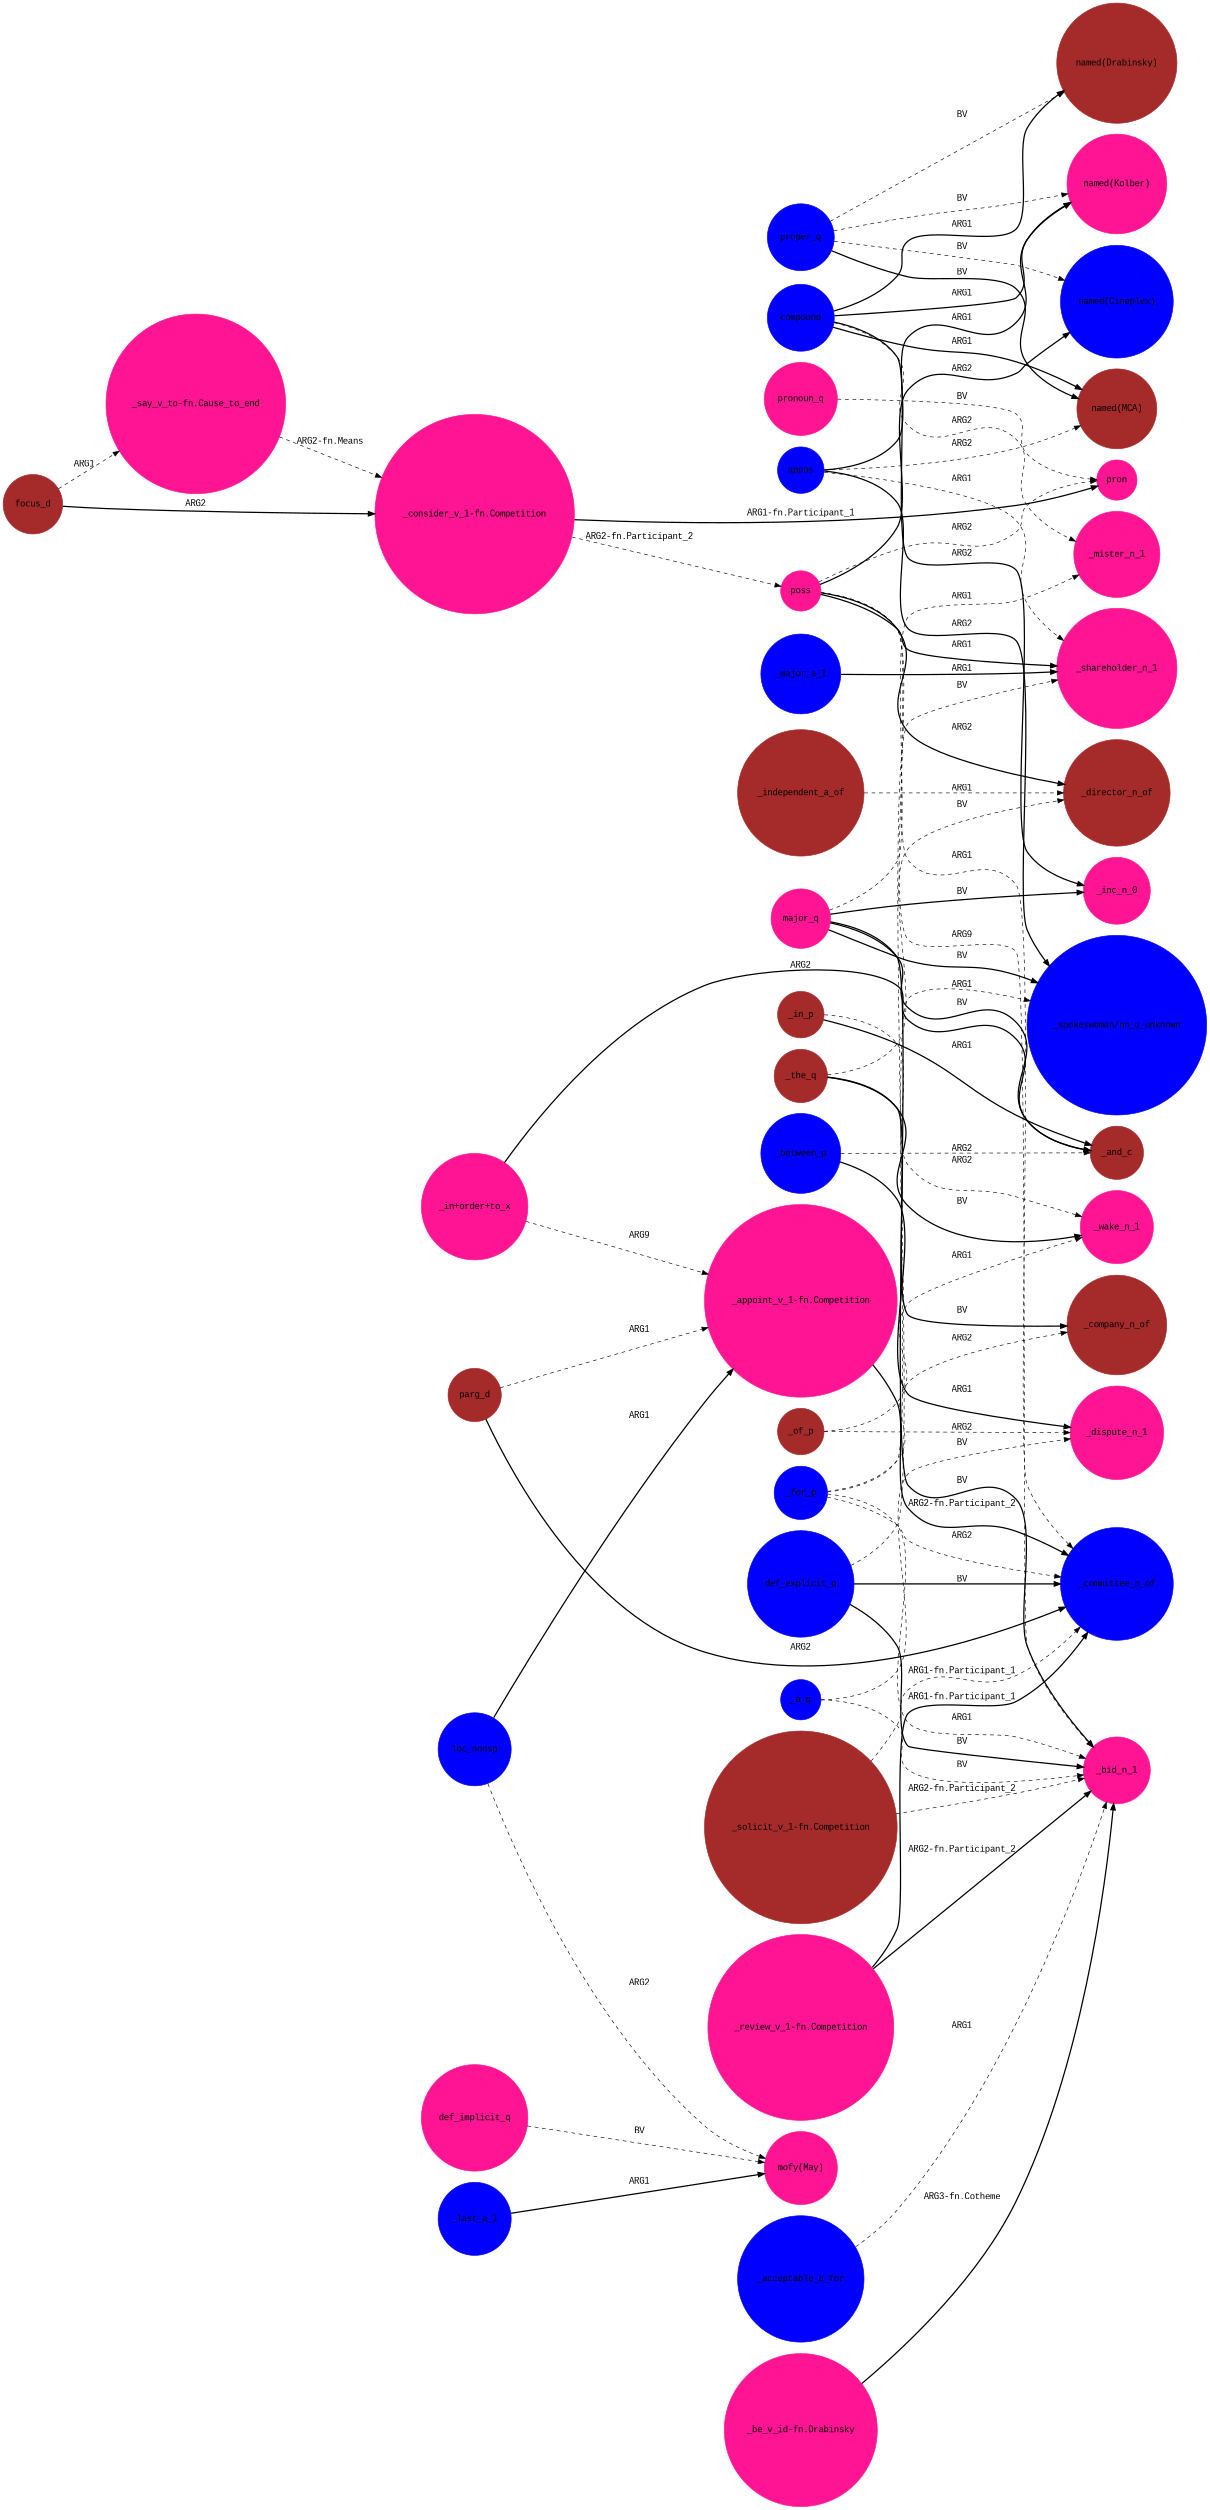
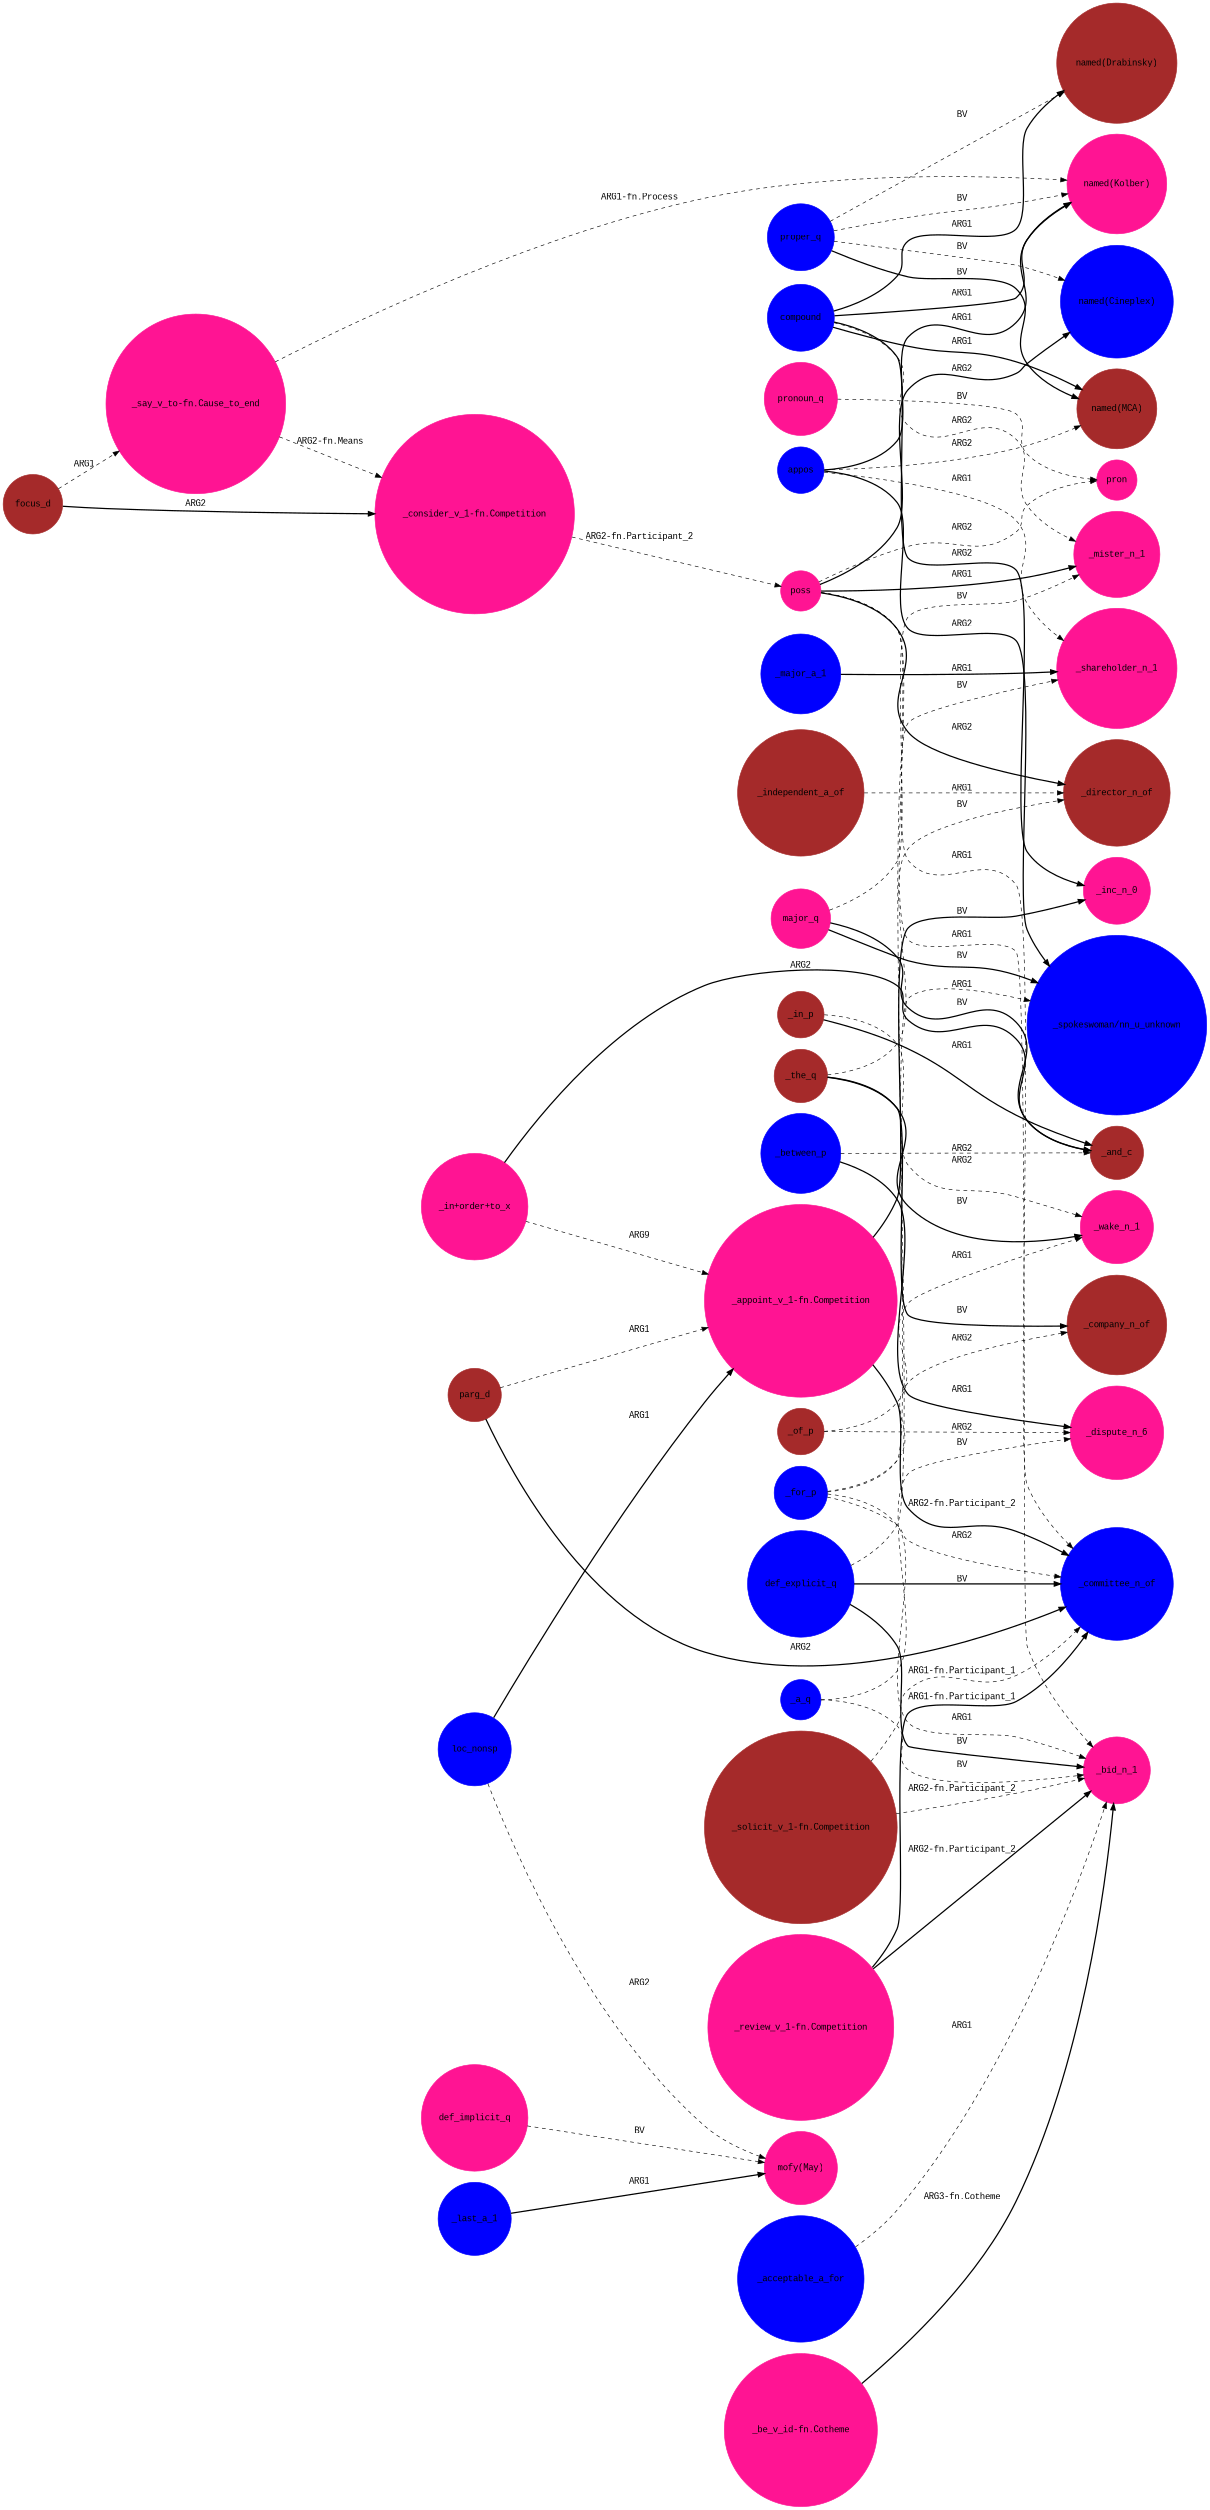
none -> (654, 210)
(834, 521) -> none
(962, 596) -> (962, 596)
(925, 655) -> (946, 587)
(953, 900) -> (910, 927)
(962, 935) -> (962, 935)
(1117, 1433) -> (1117, 1433)
(916, 1491) -> none
(801, 2430) -> (801, 2430)
